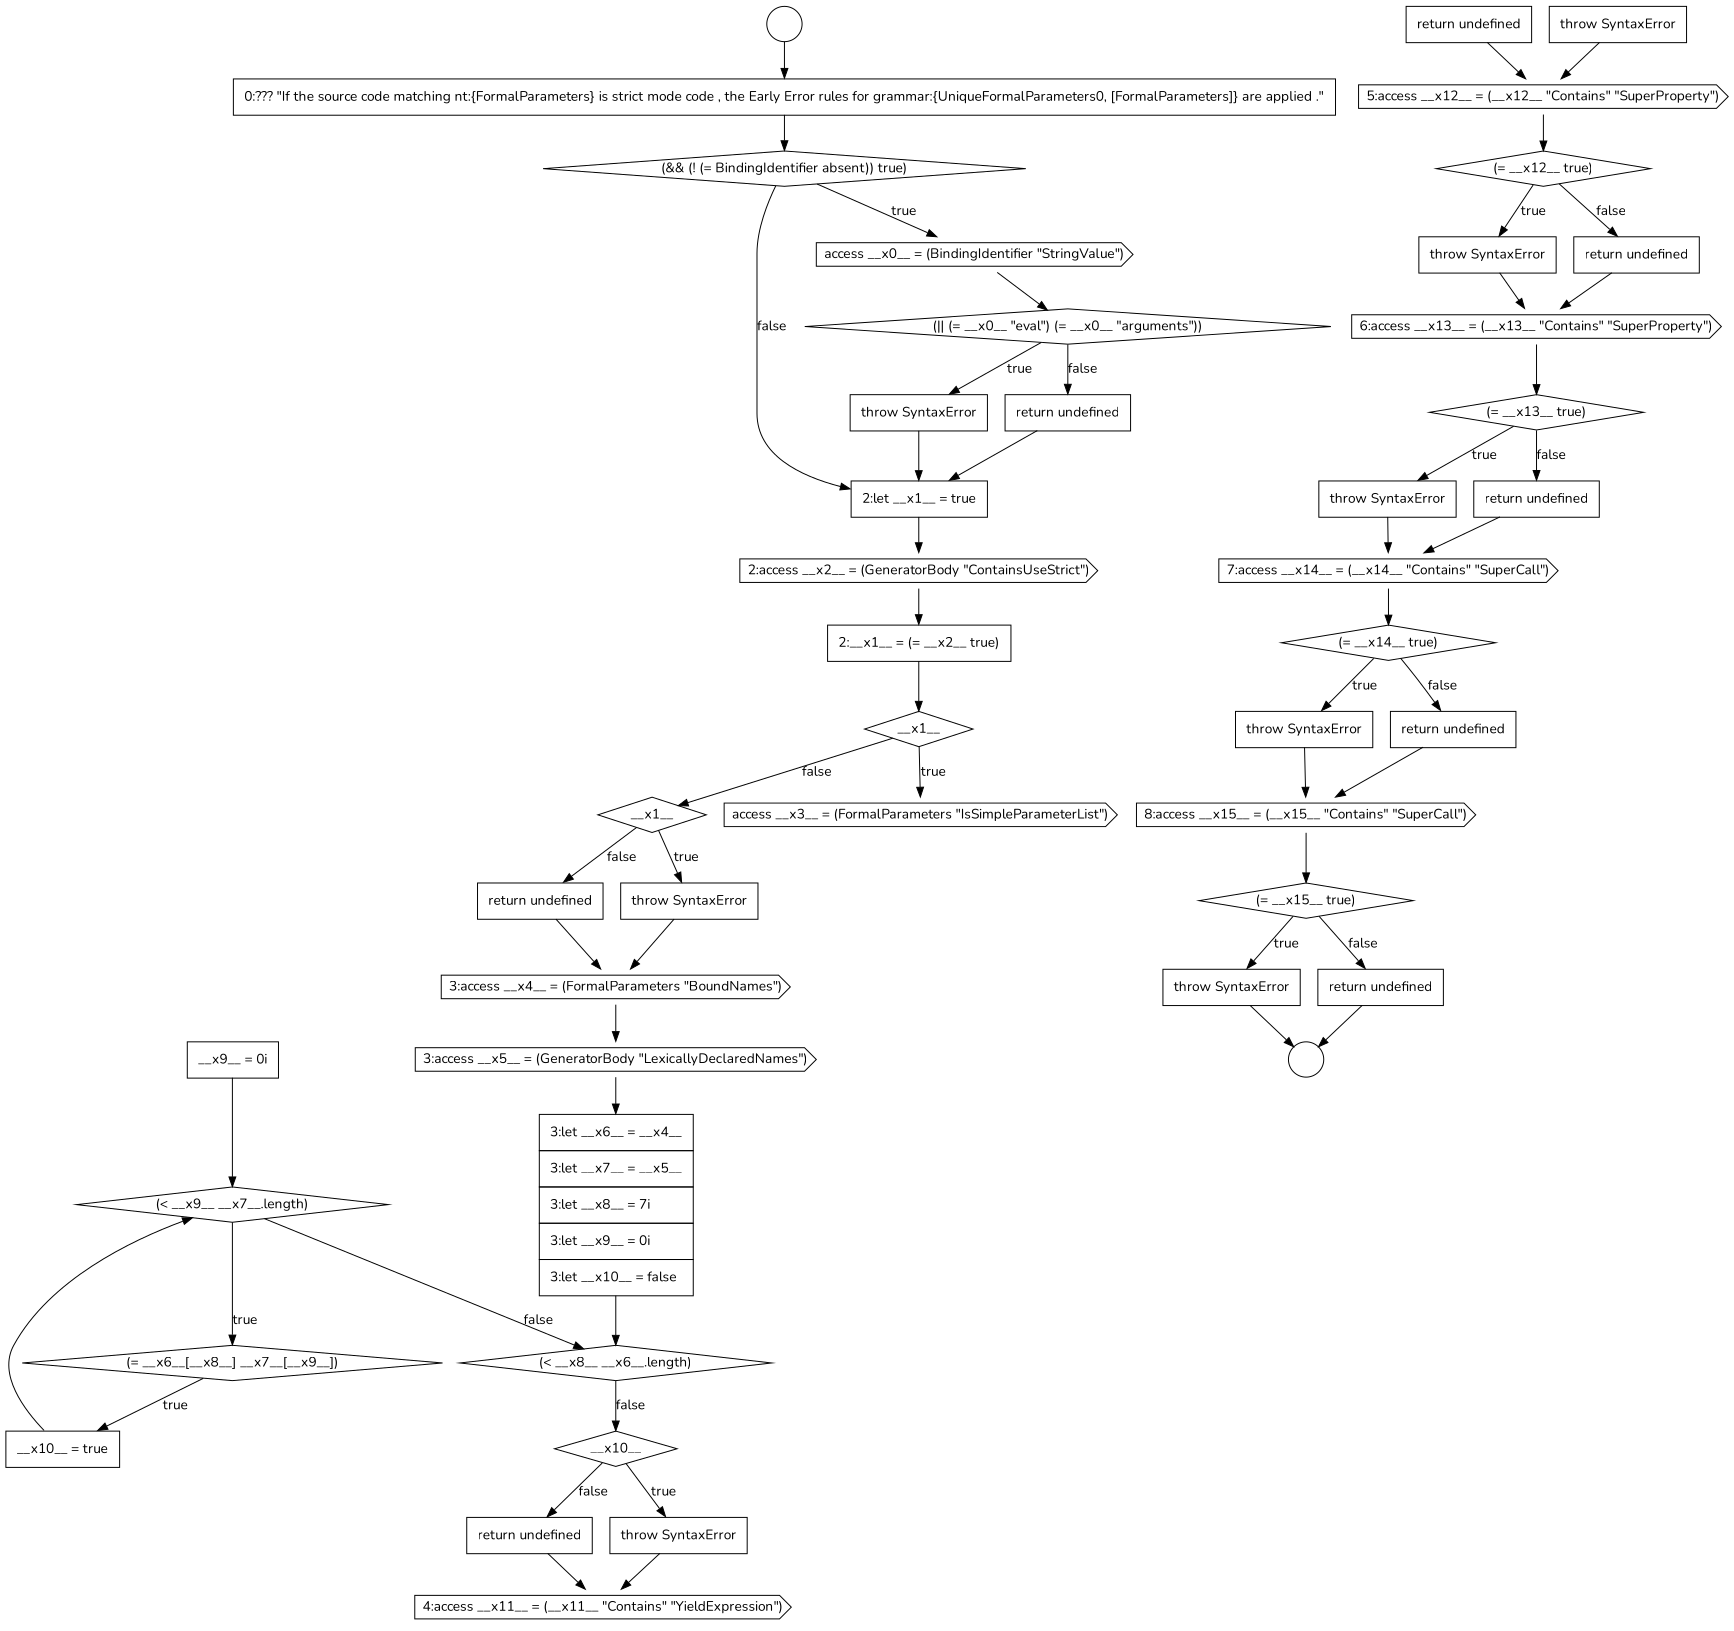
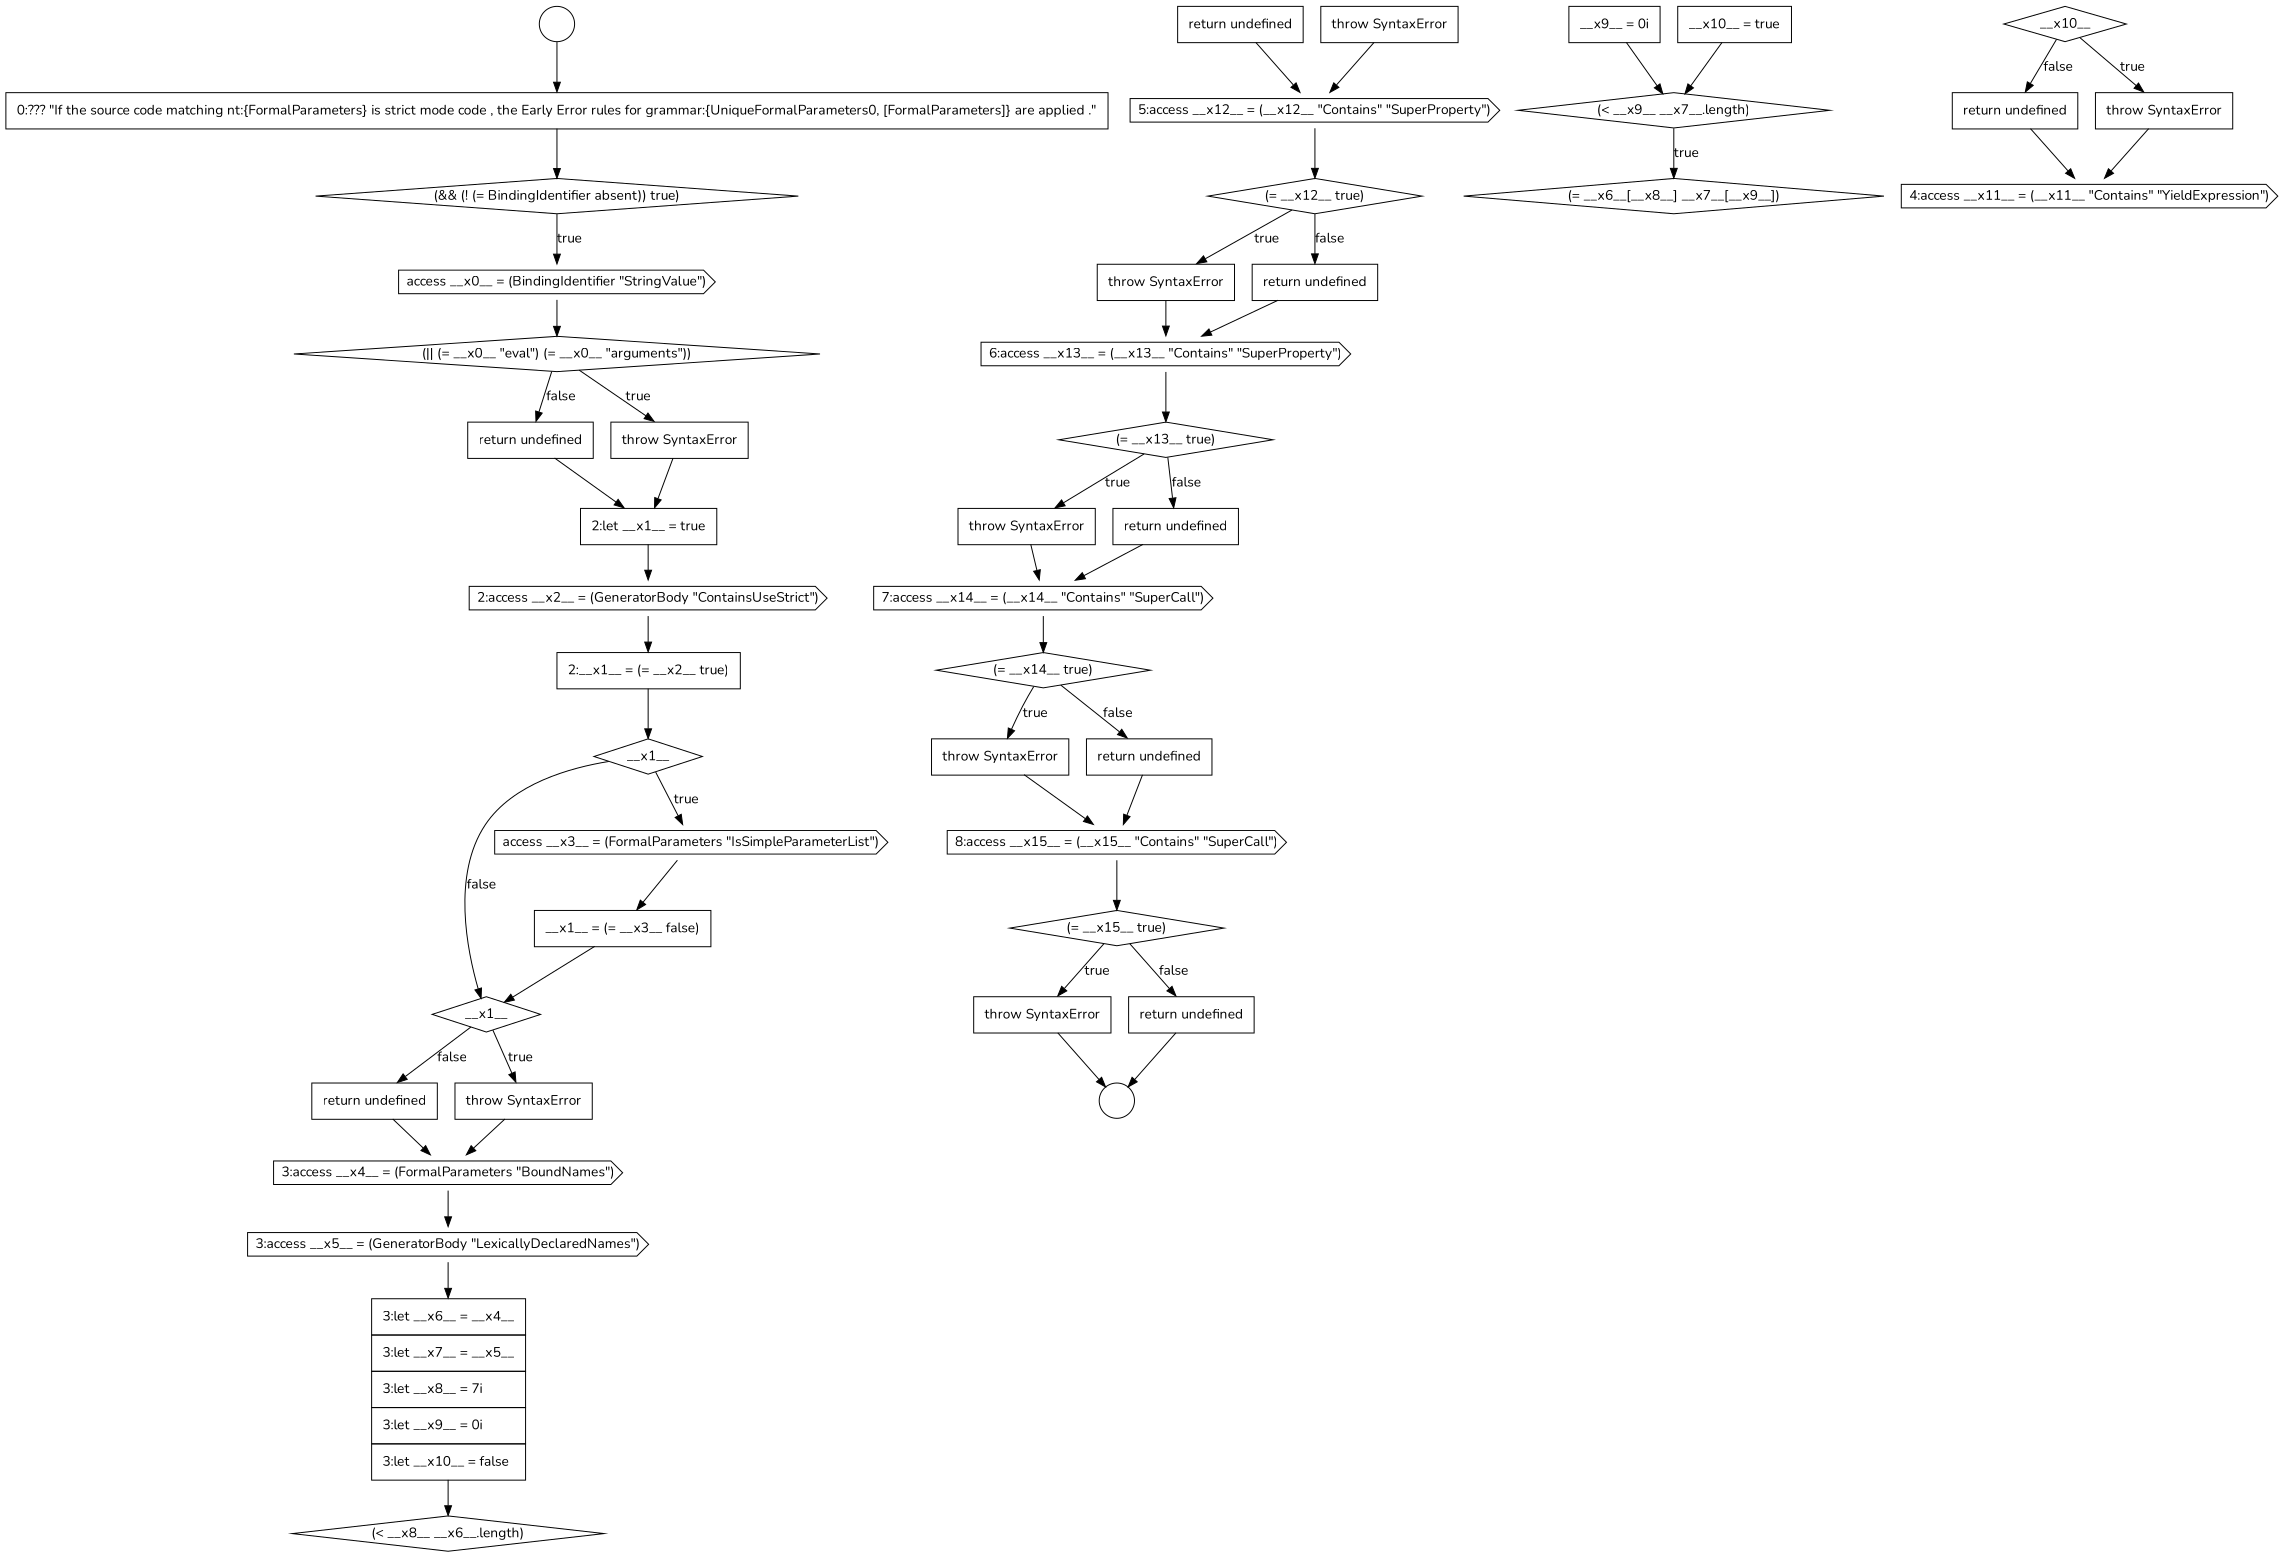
(757, 358) -> none
none -> (623, 928)
(419, 1282) -> none
(616, 1401) -> none
(155, 1402) -> none
